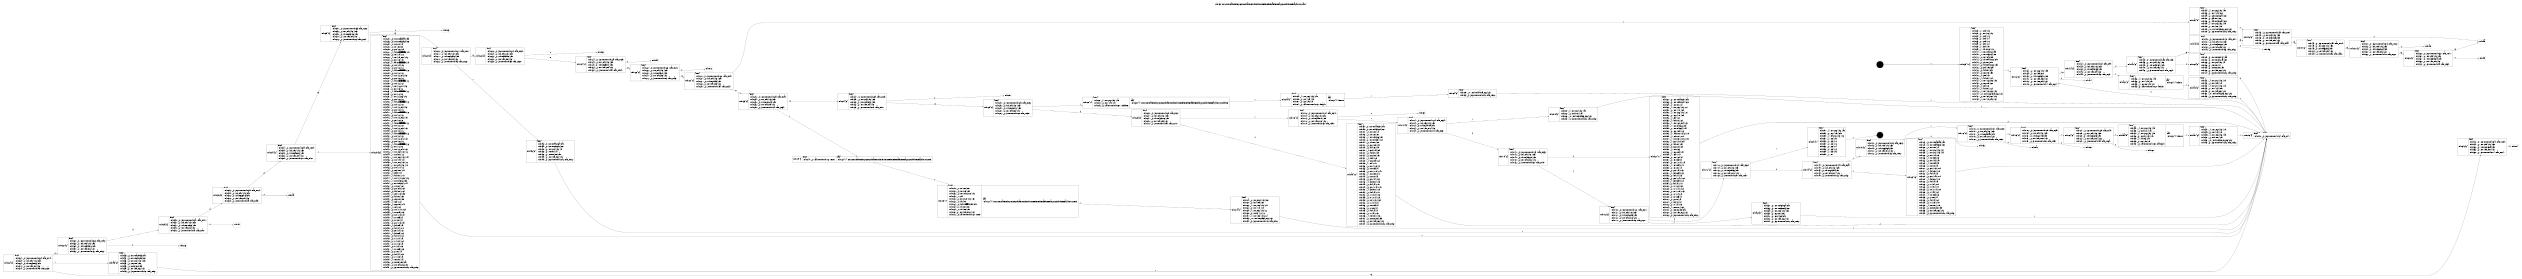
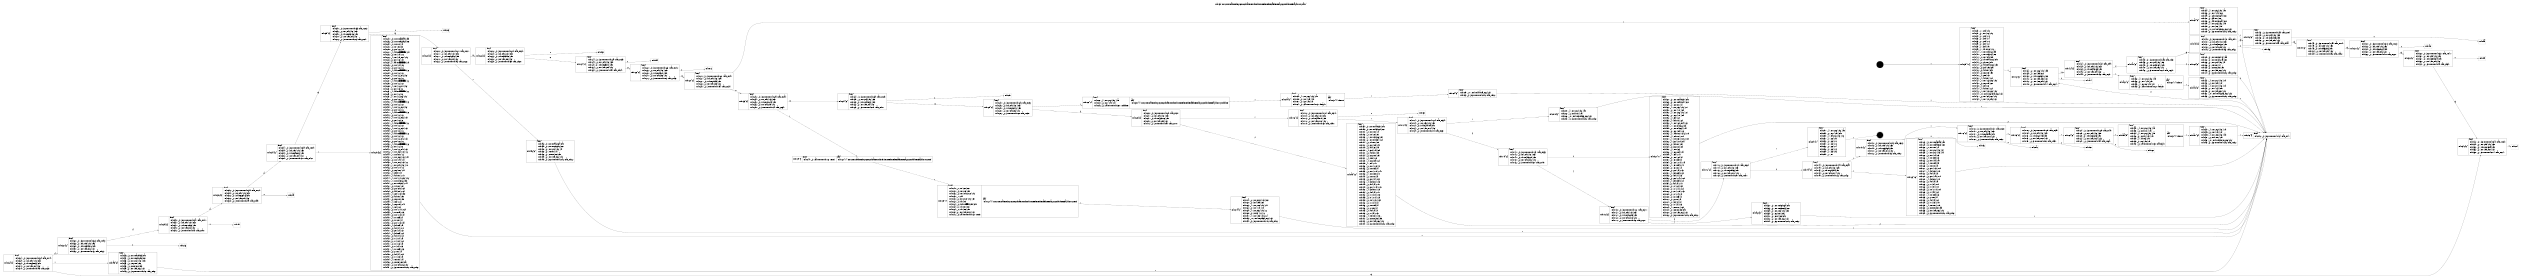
(2240, 28) -> (2250, 83)
(2465, 47) -> (2455, 102)
